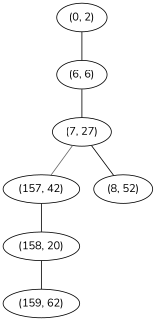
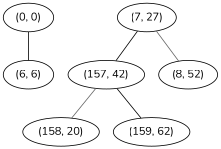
(82, 17) -> (28, 17)
(82, 103) -> none
(62, 160) -> (127, 46)
(103, 161) -> (168, 46)
(41, 218) -> (84, 103)
(41, 275) -> (129, 103)
